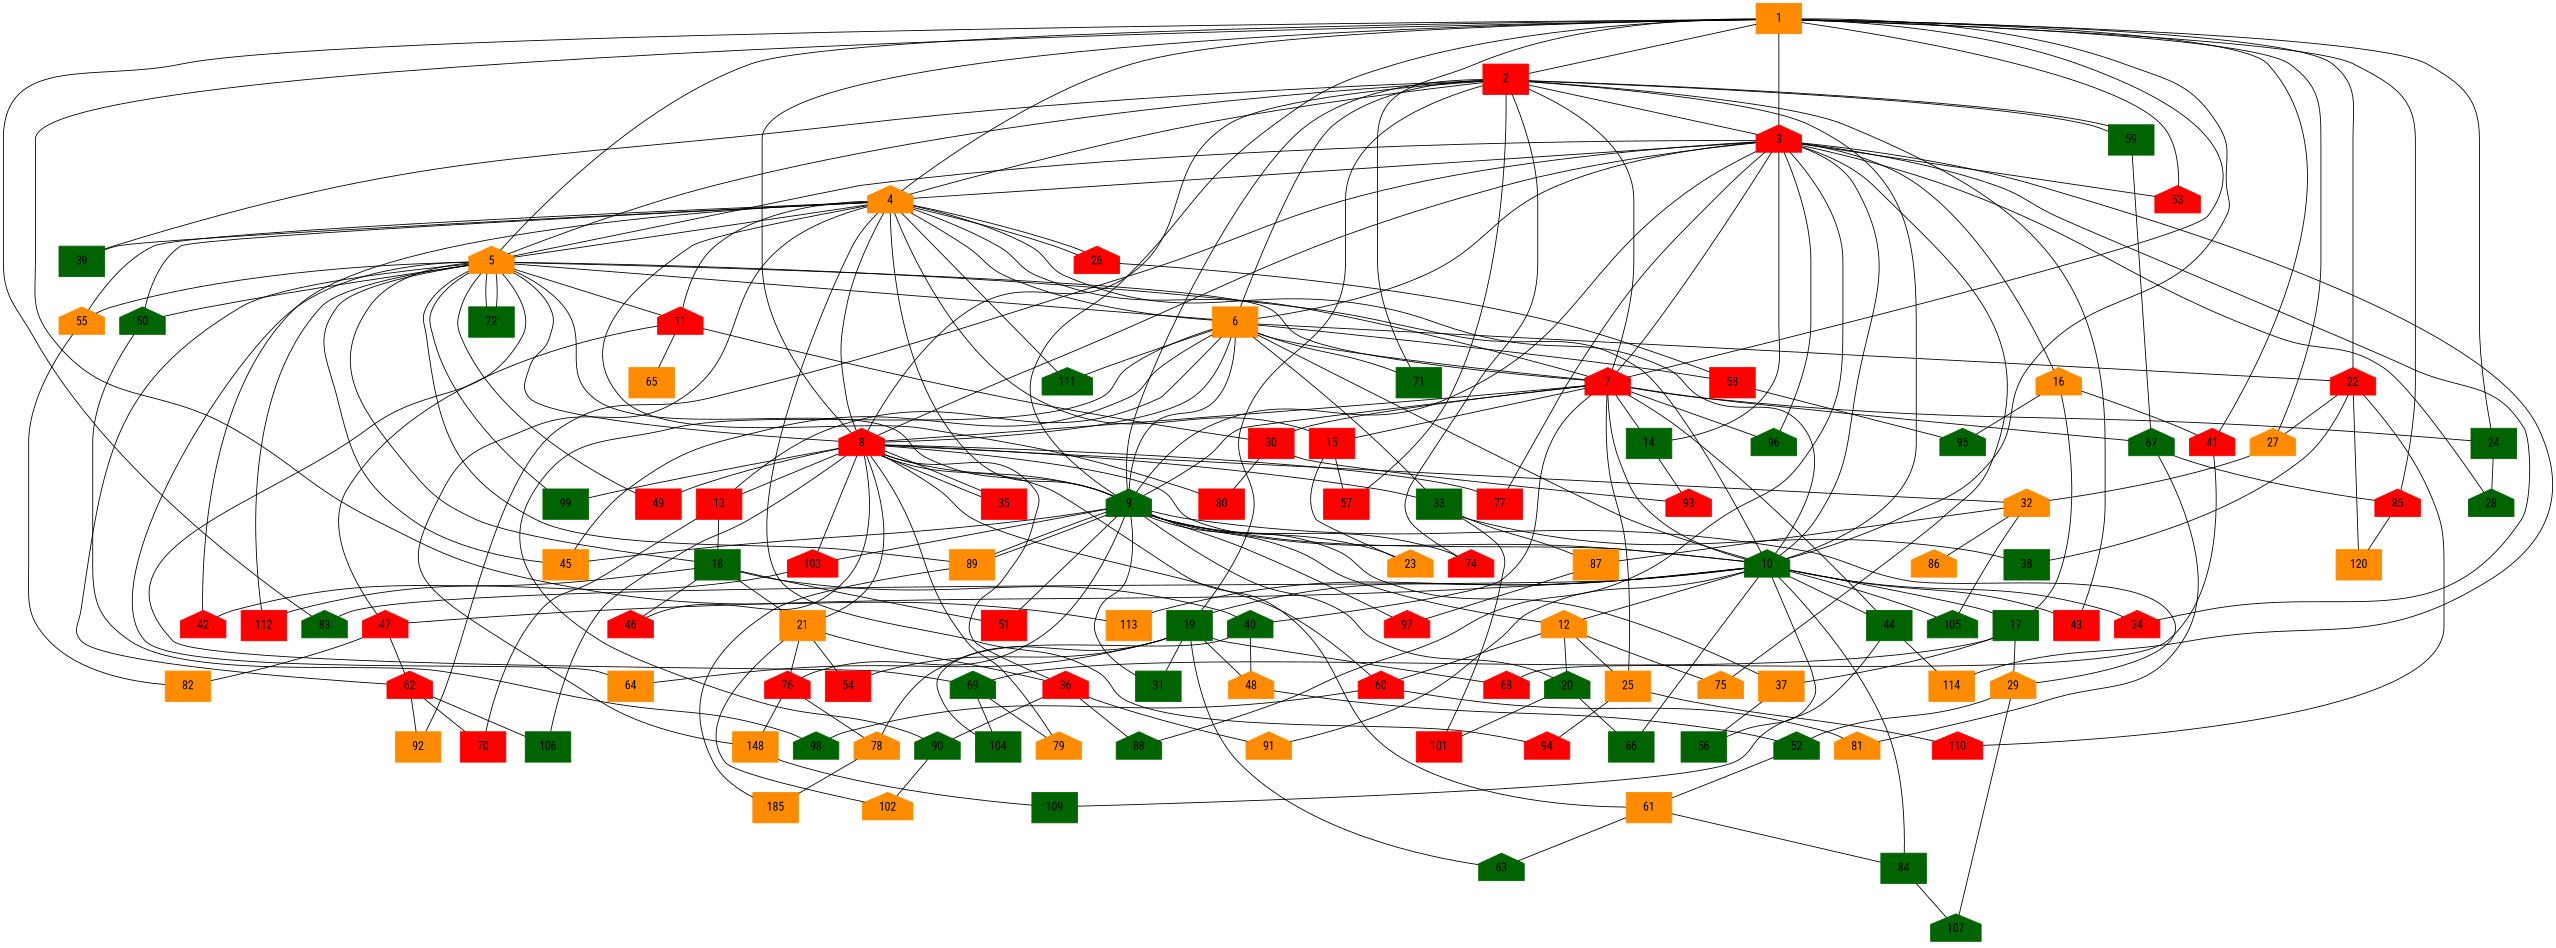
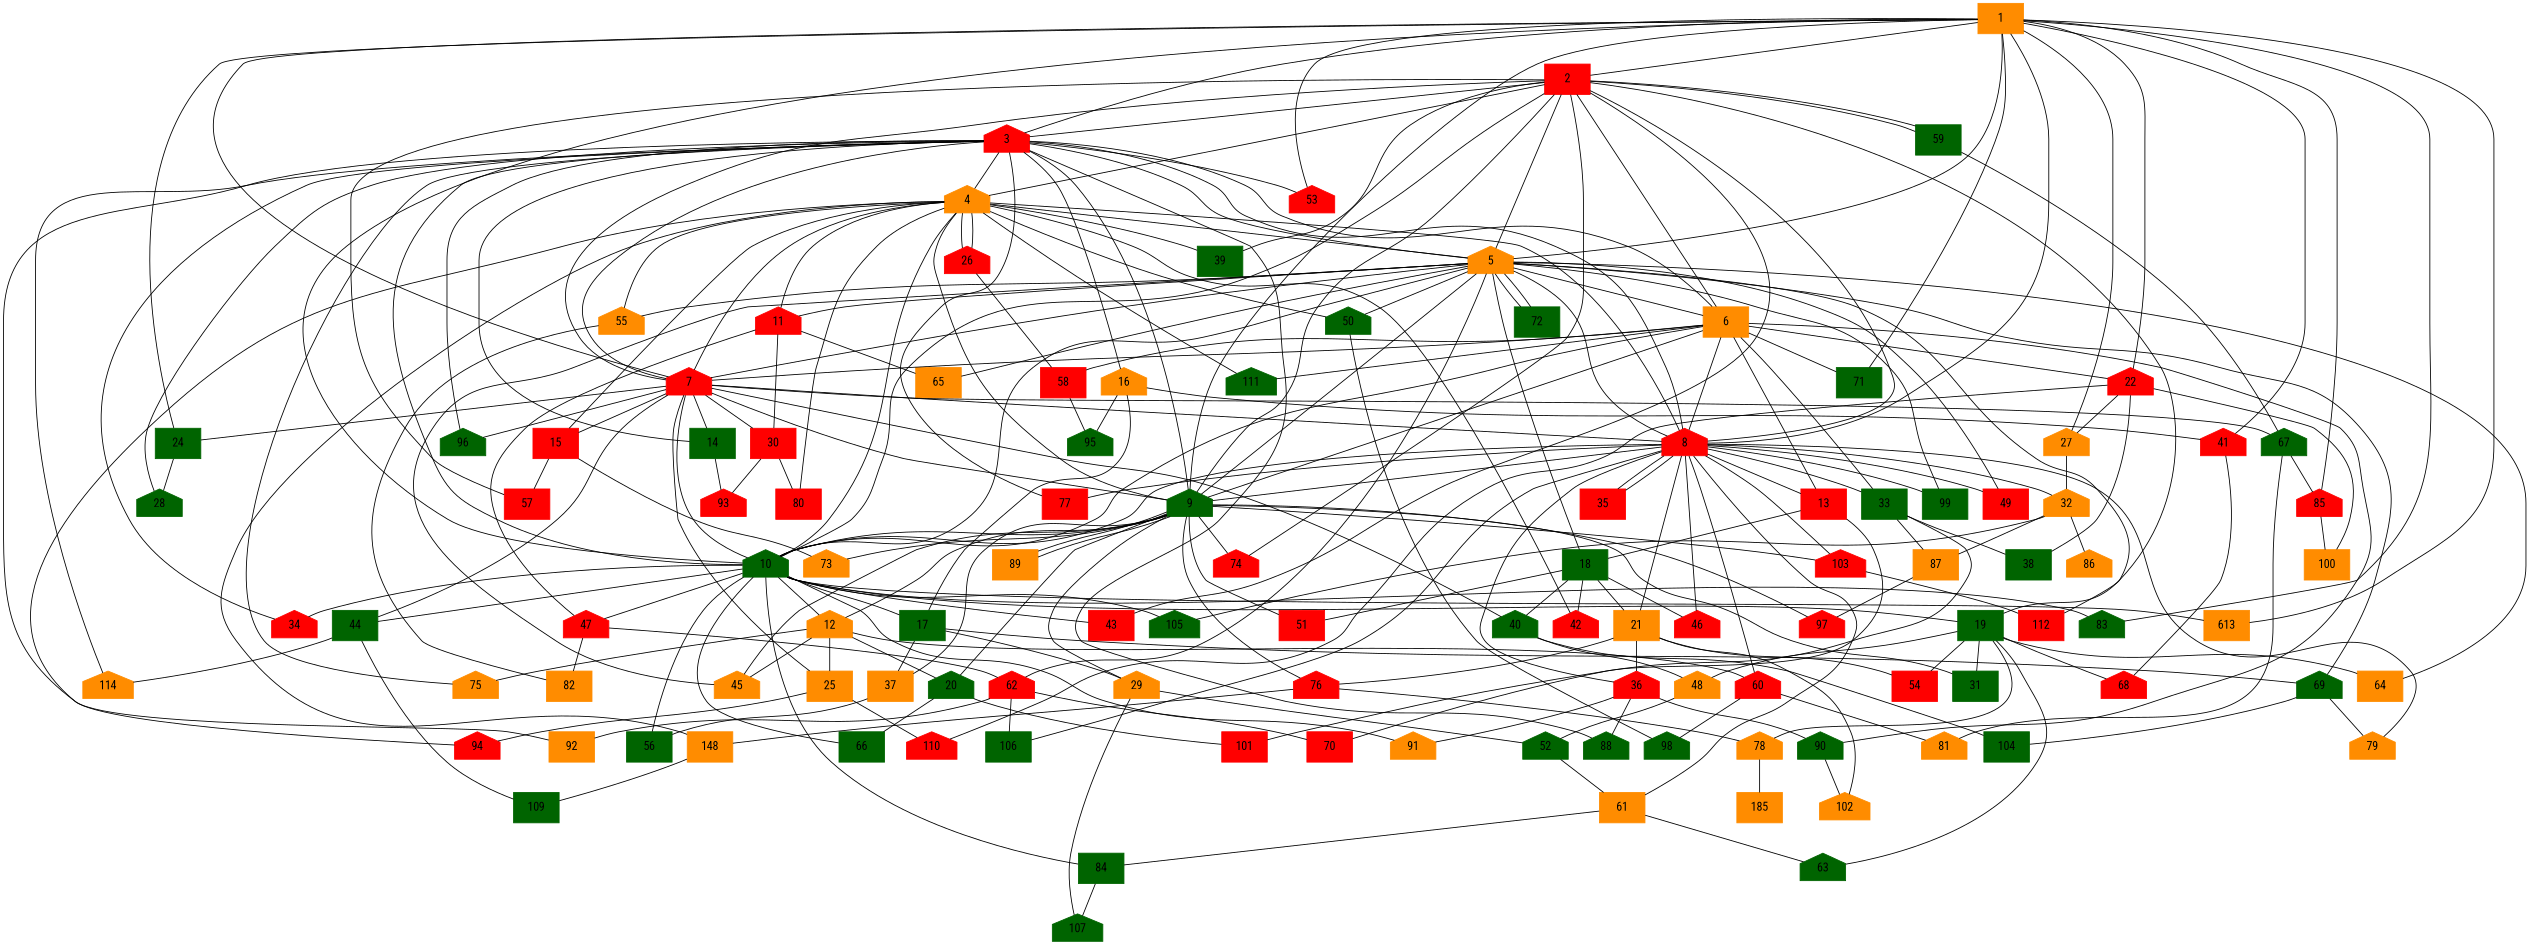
(1245, 45) -> none
(1075, 299) -> none
(973, 425) -> (782, 656)
(568, 530) -> (1214, 317)
(566, 565) -> (737, 686)
(1410, 565) -> (826, 565)
(2359, 565) -> (2327, 565)
(750, 626) -> none
(1129, 626) -> (2227, 626)
(1952, 686) -> (108, 686)
